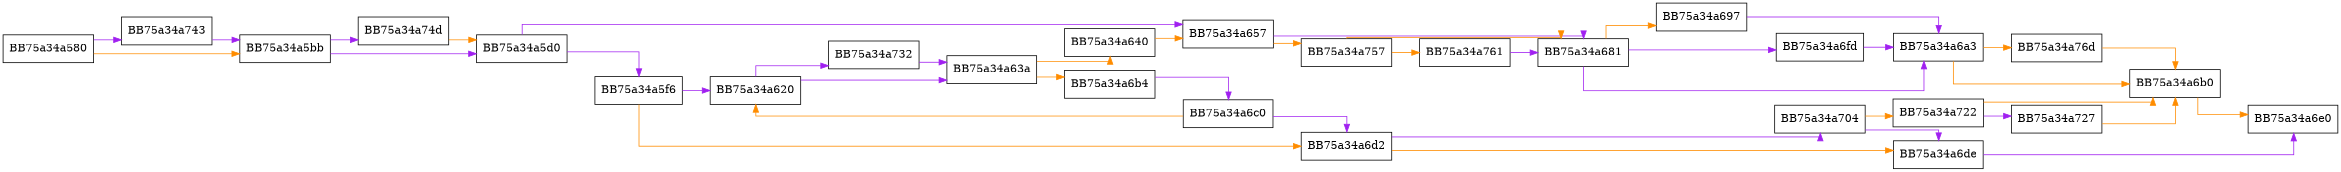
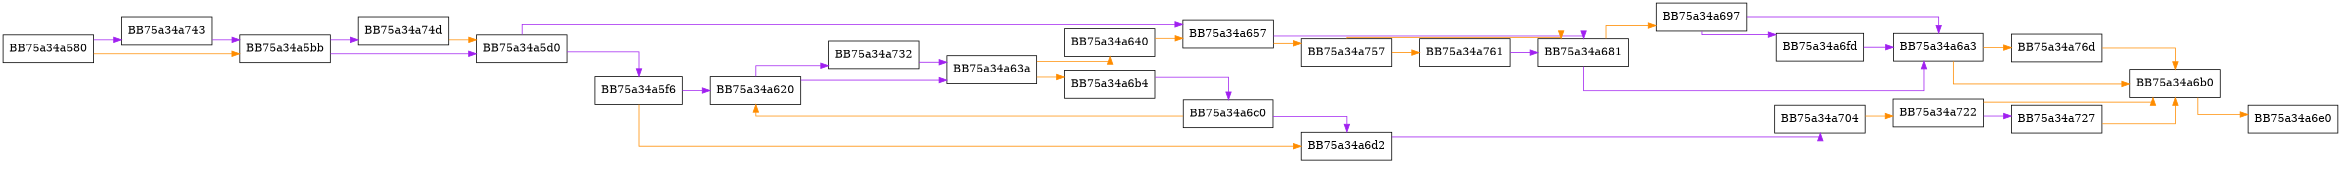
(1698, 50) -> (1733, 35)
(1938, 155) -> none
